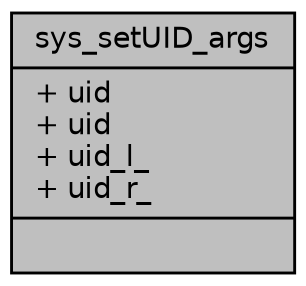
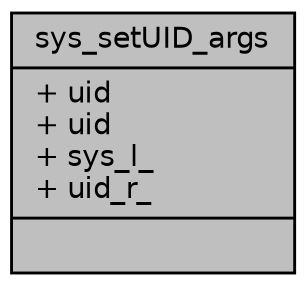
(92, 157) -> (95, 157)
